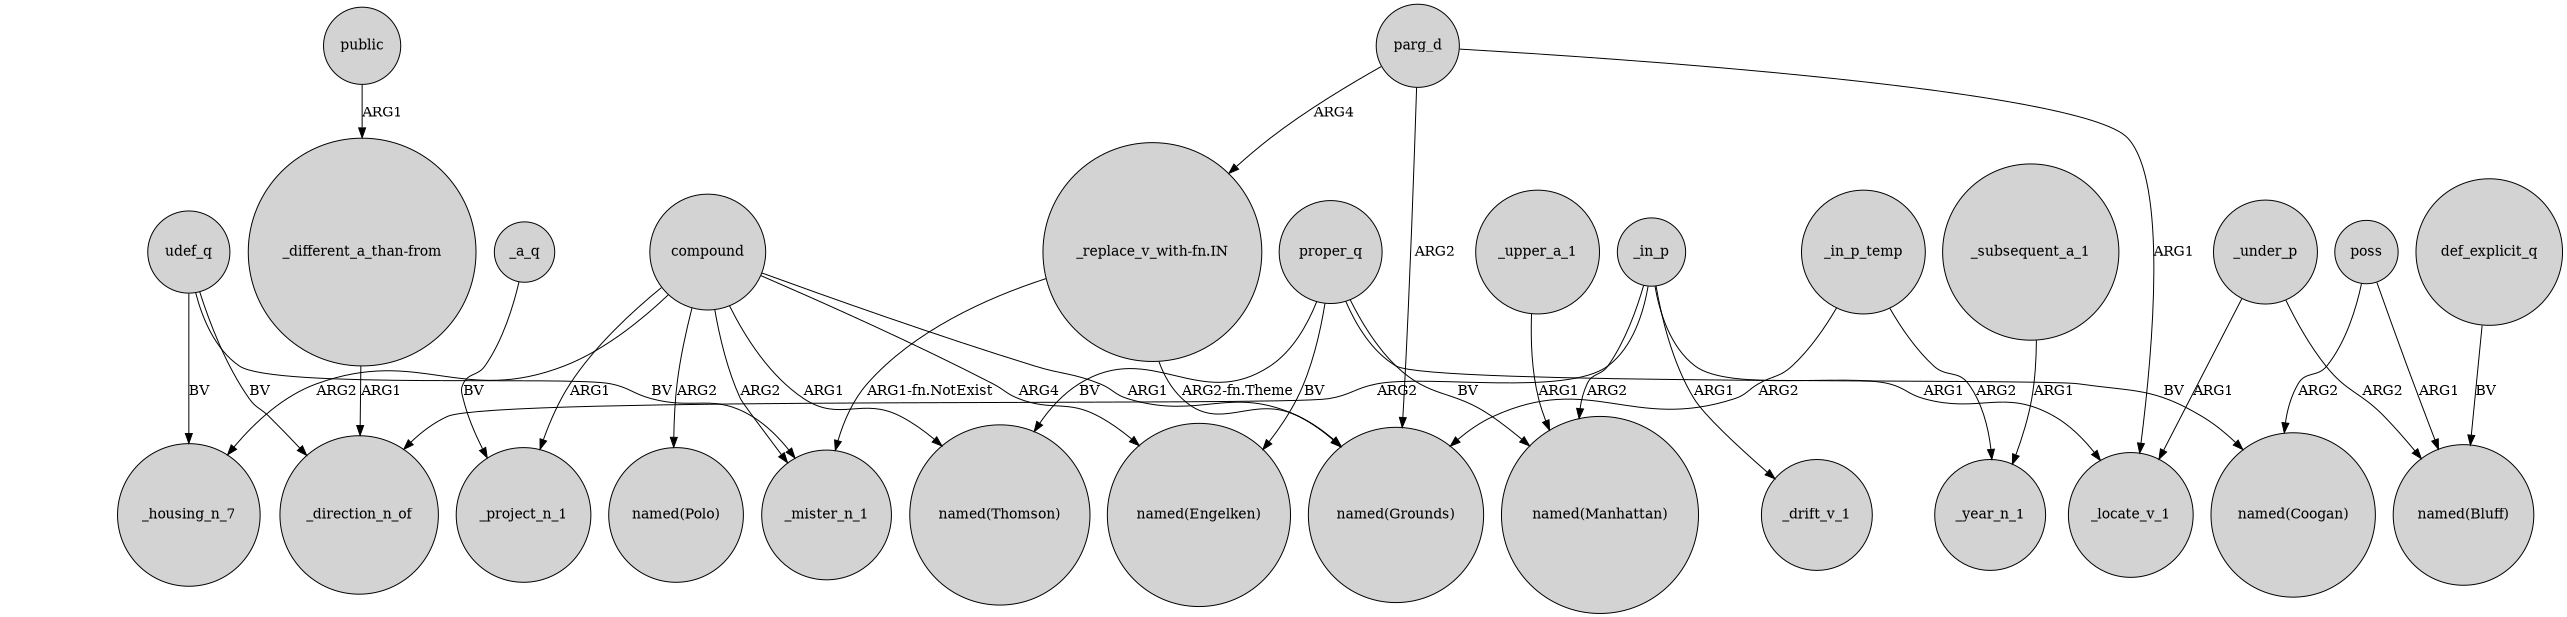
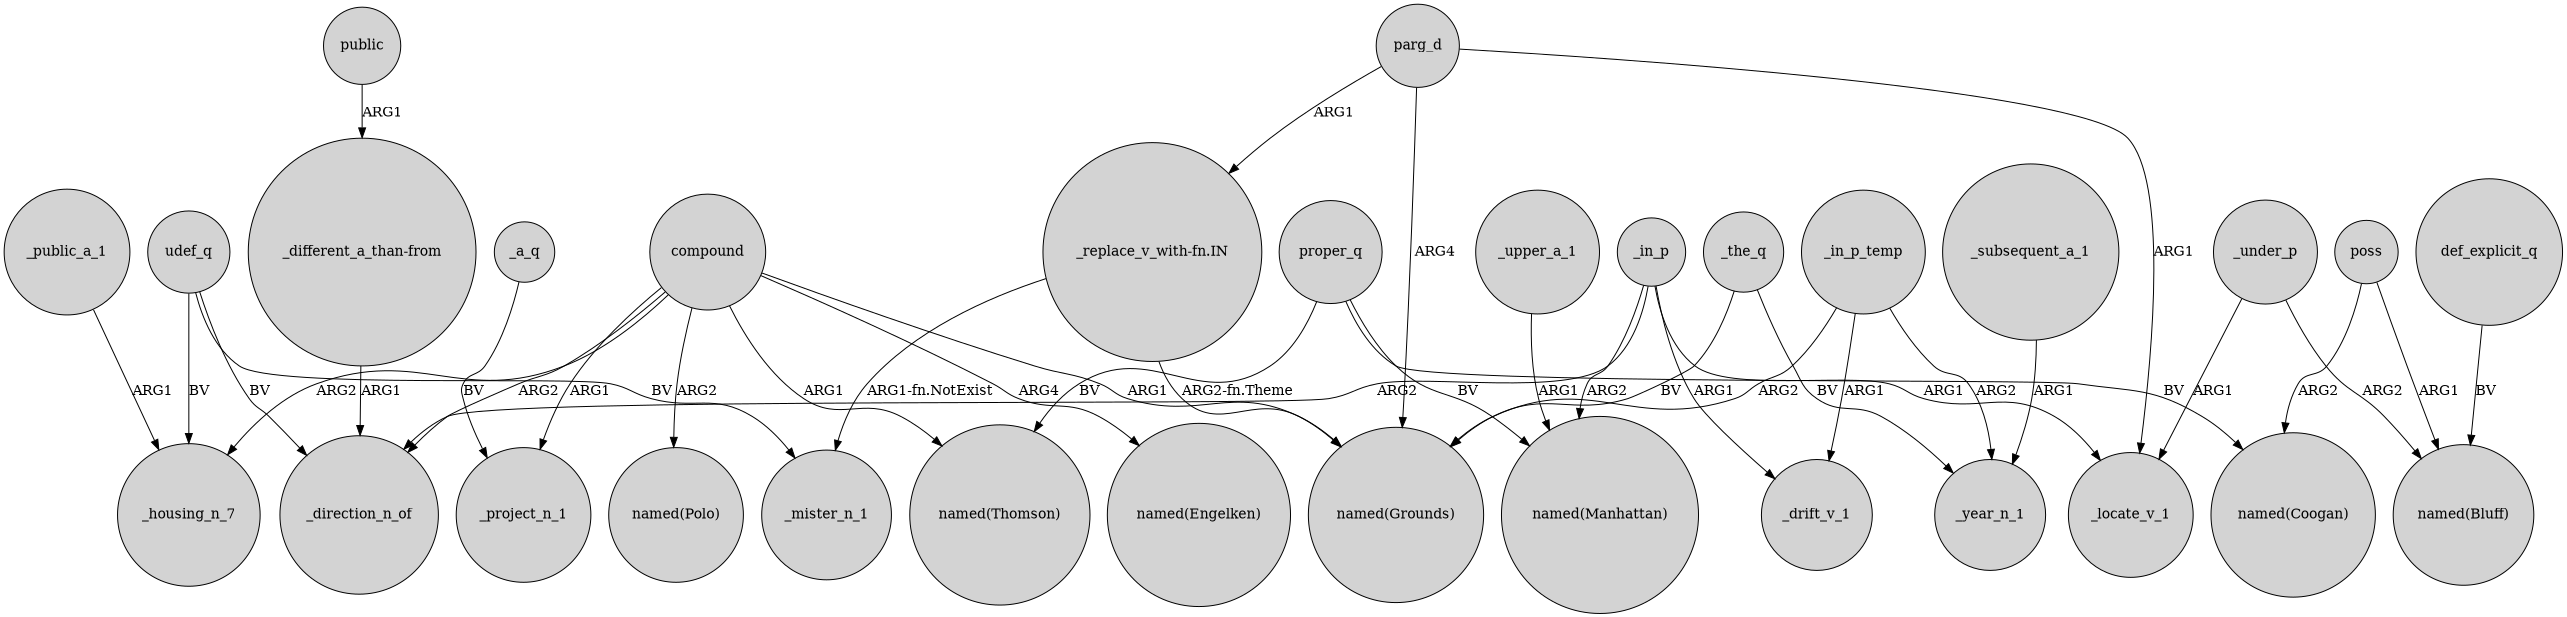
(1334, 113) -> (1334, 113)
none -> (67, 252)
(1435, 252) -> (1435, 252)
none -> (1744, 252)
(1307, 376) -> none
(736, 388) -> (509, 388)
none -> (1843, 389)
